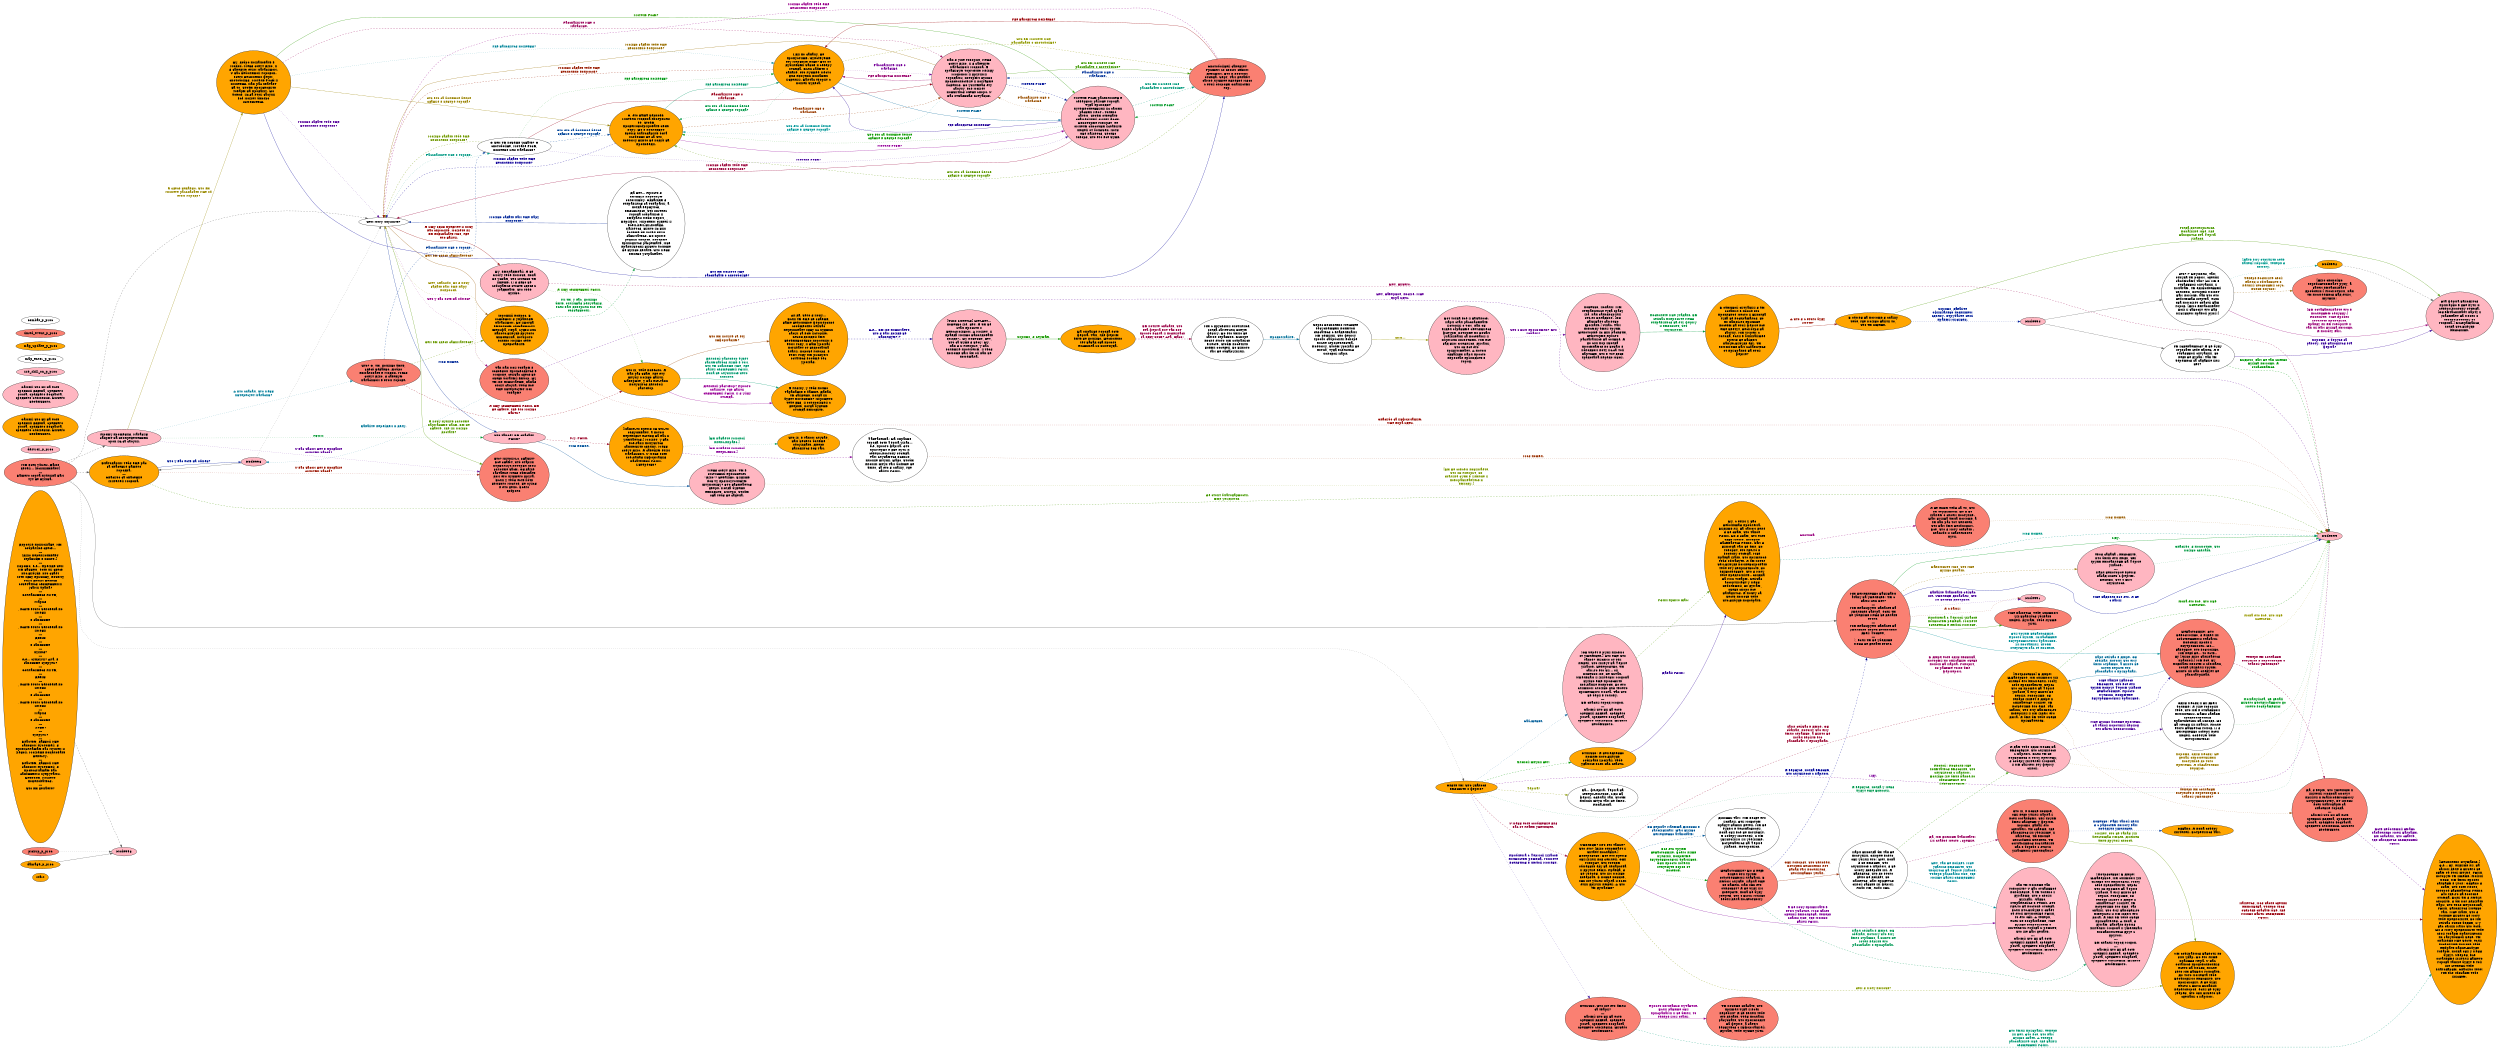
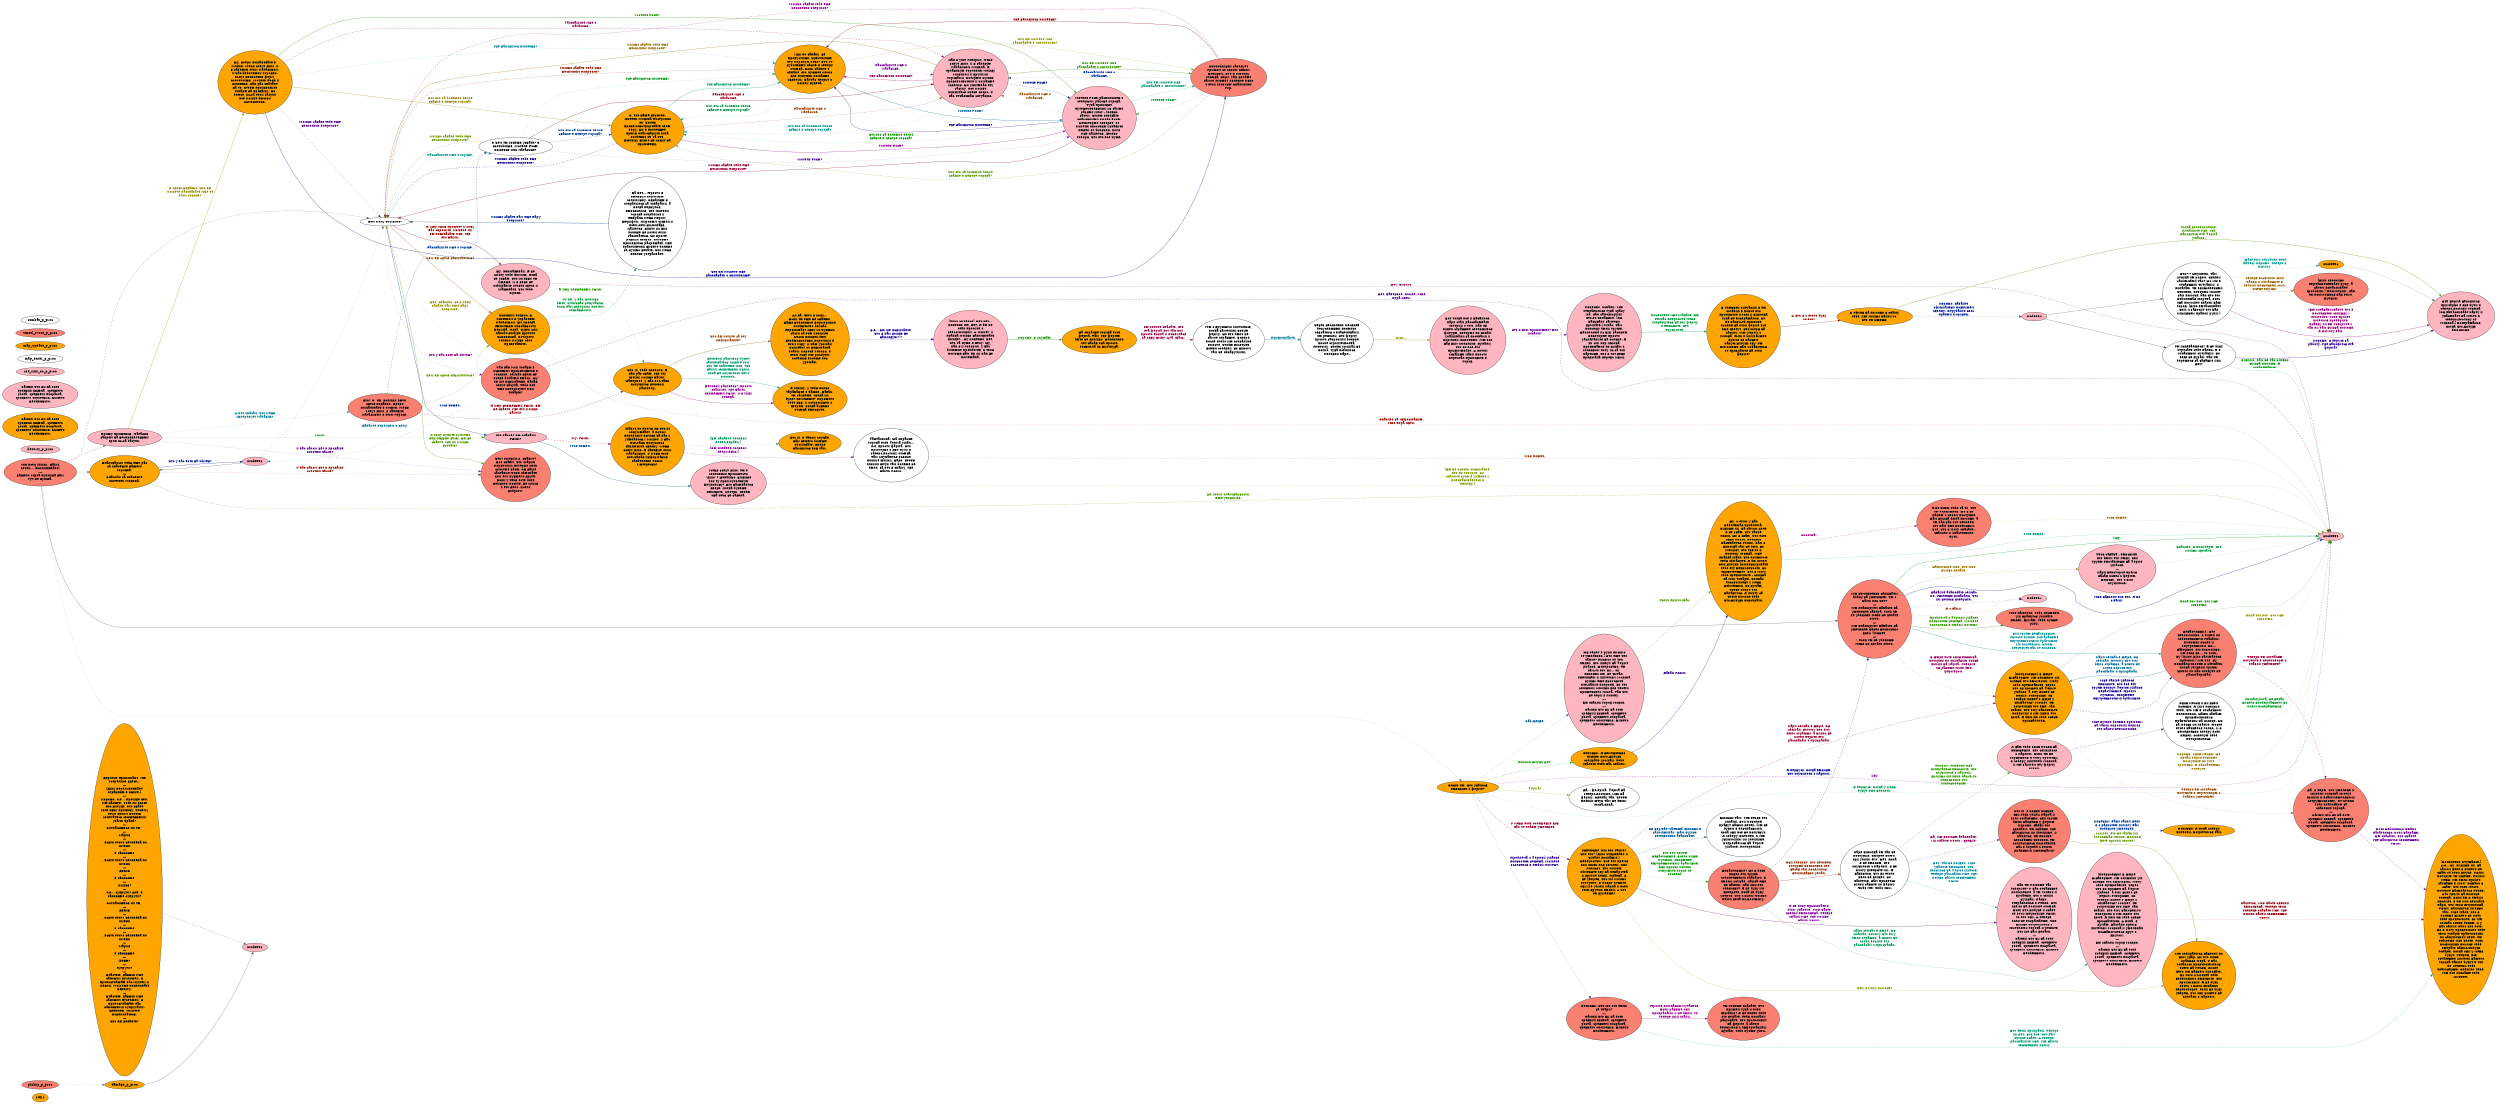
(2198, 831) -> (2199, 831)
(84, 852) -> (81, 1085)
